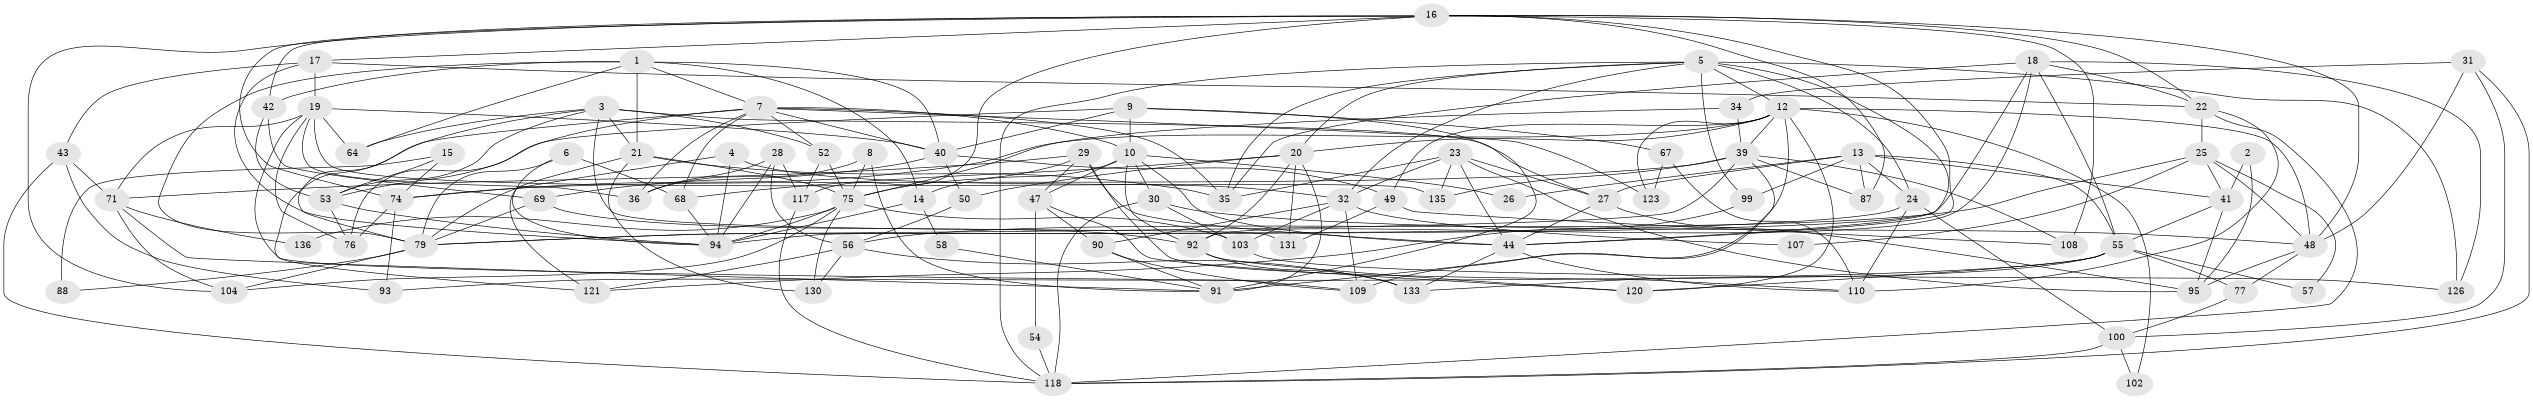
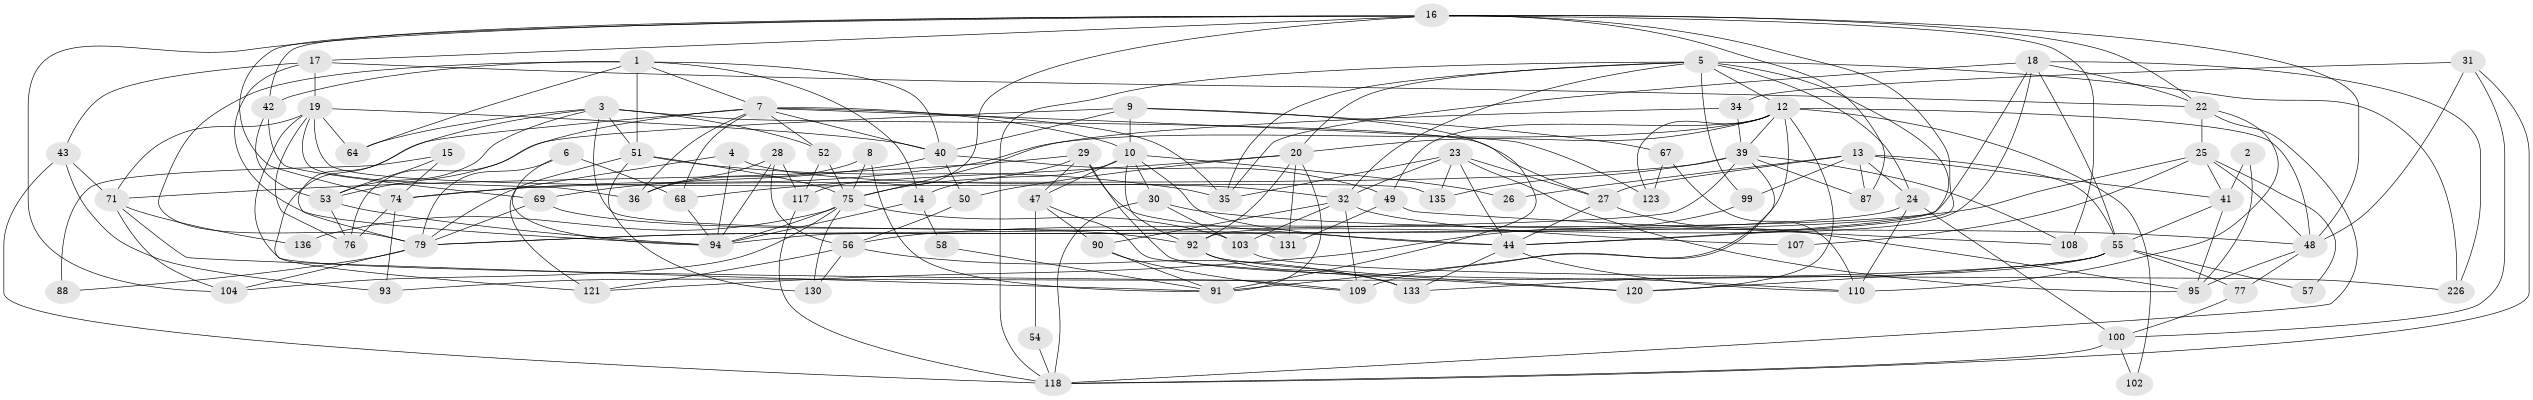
(637, 154) -> (637, 154)
(2456, 292) -> (2456, 292)
